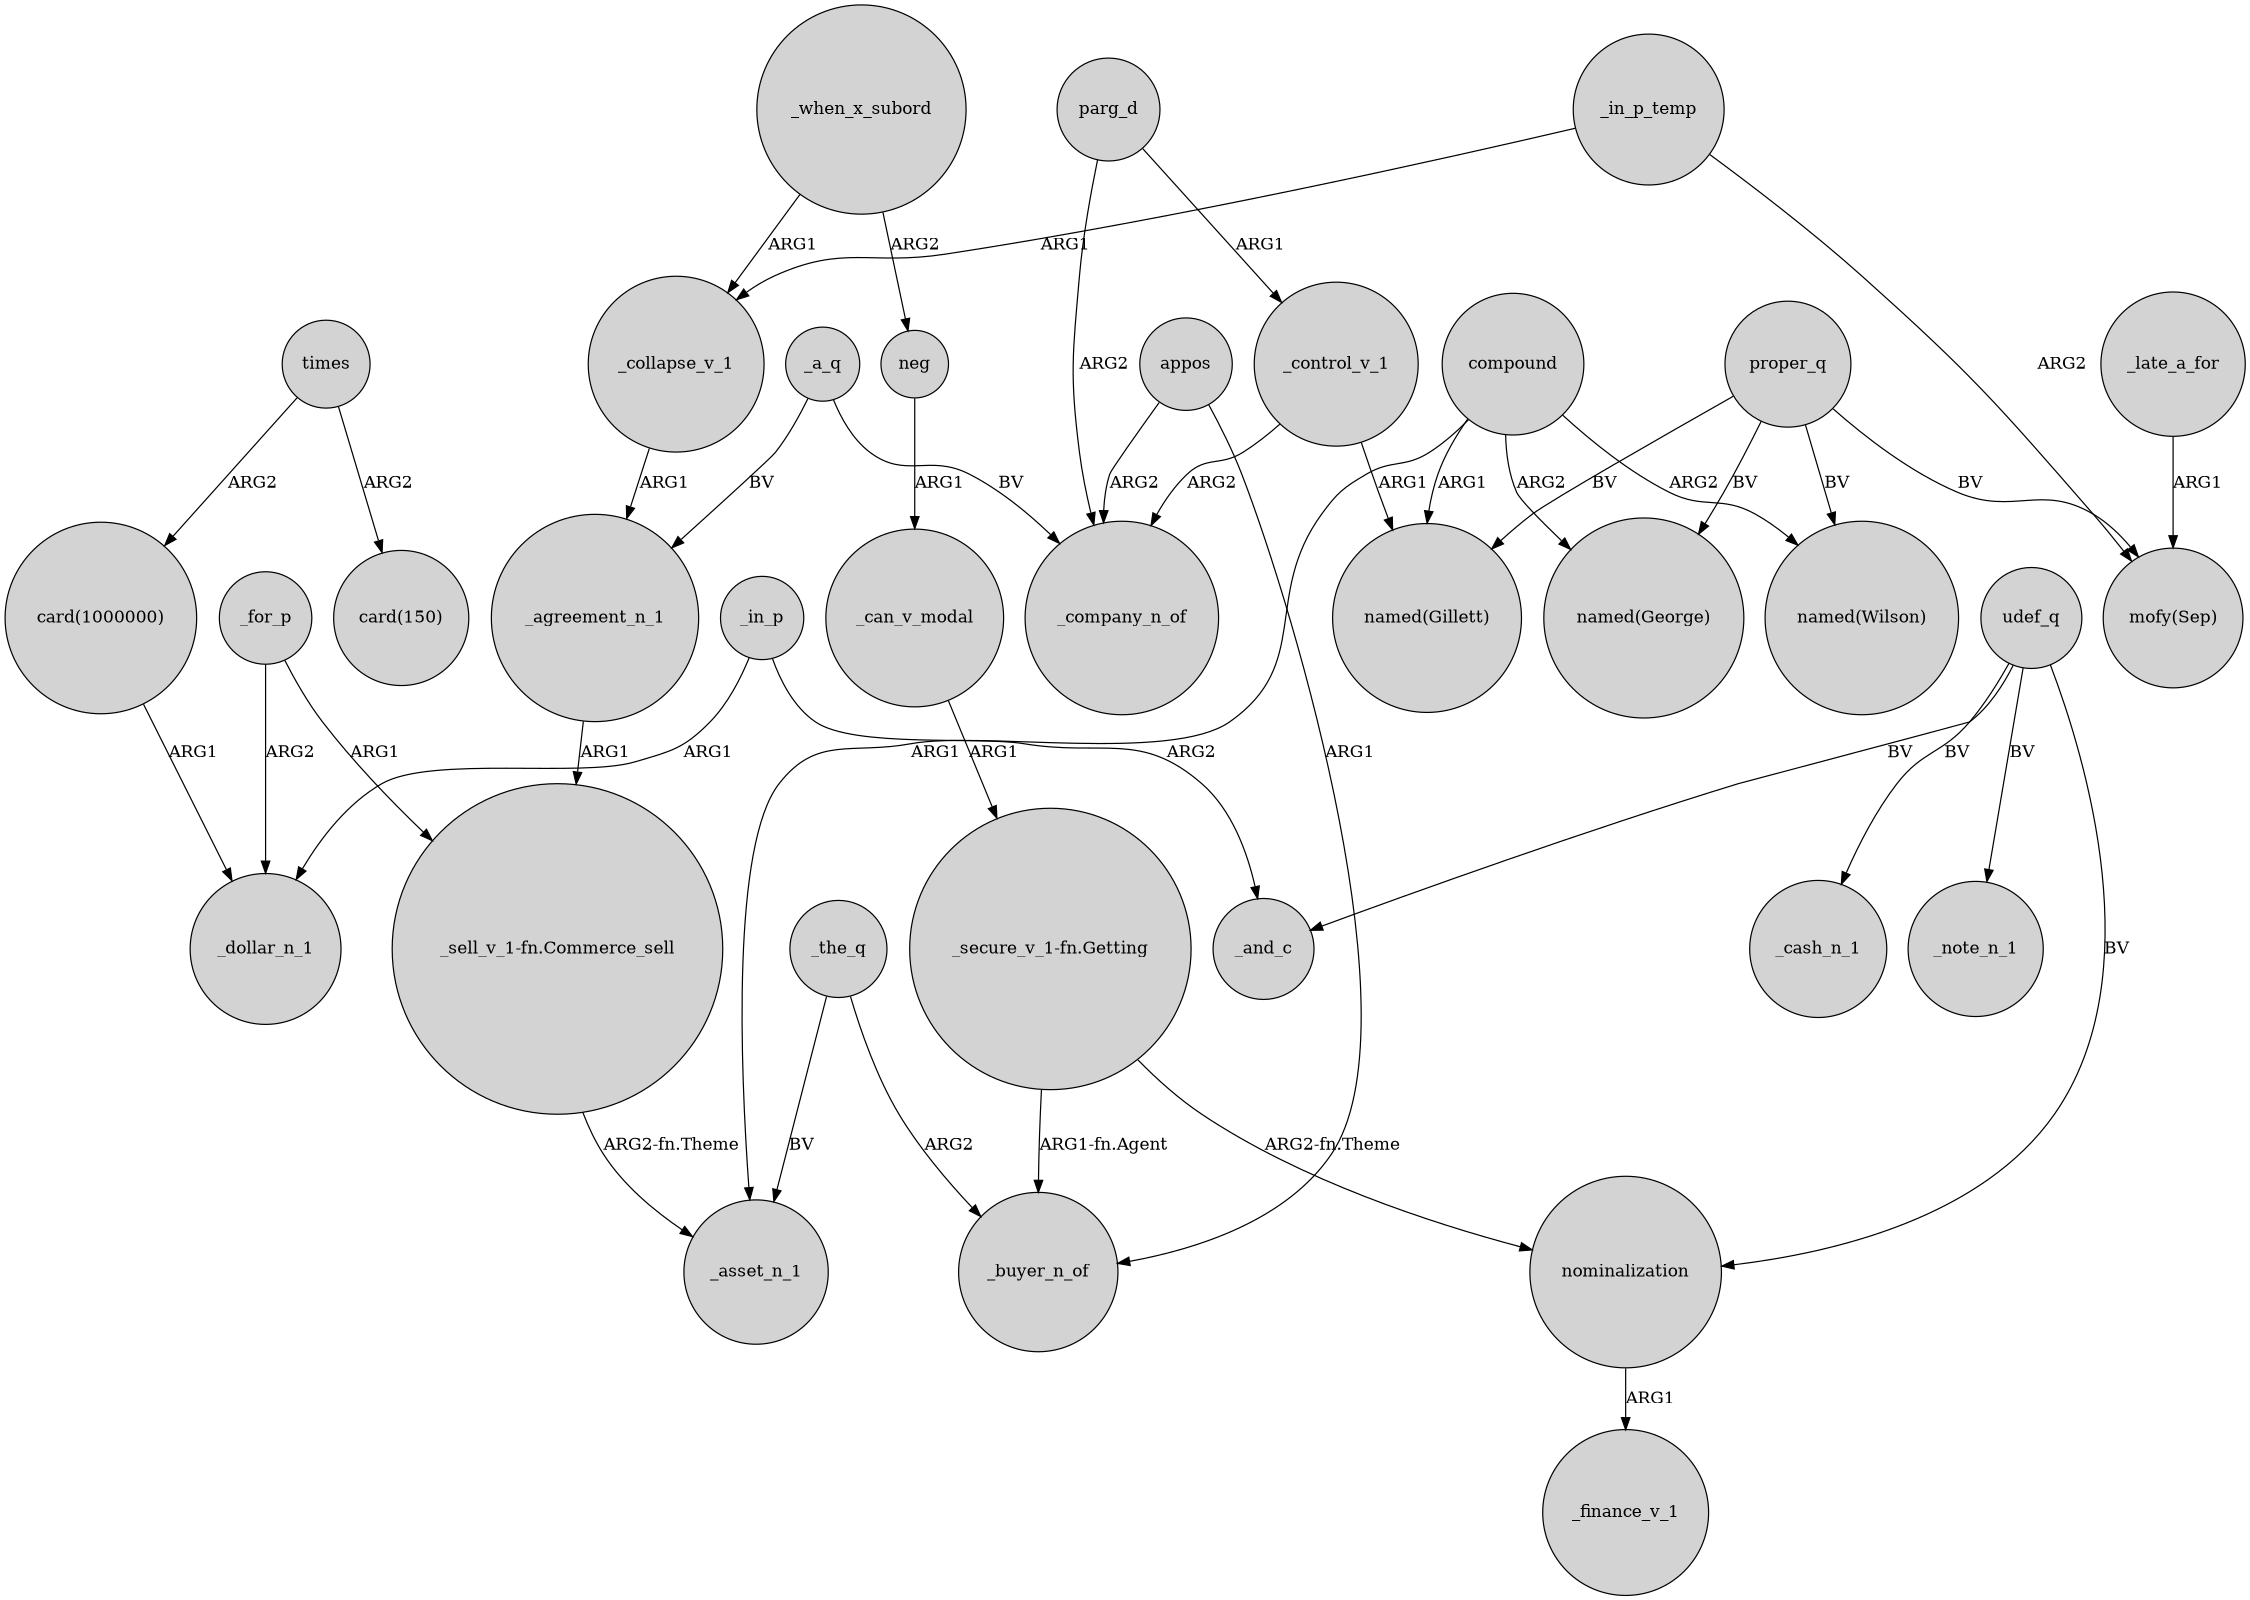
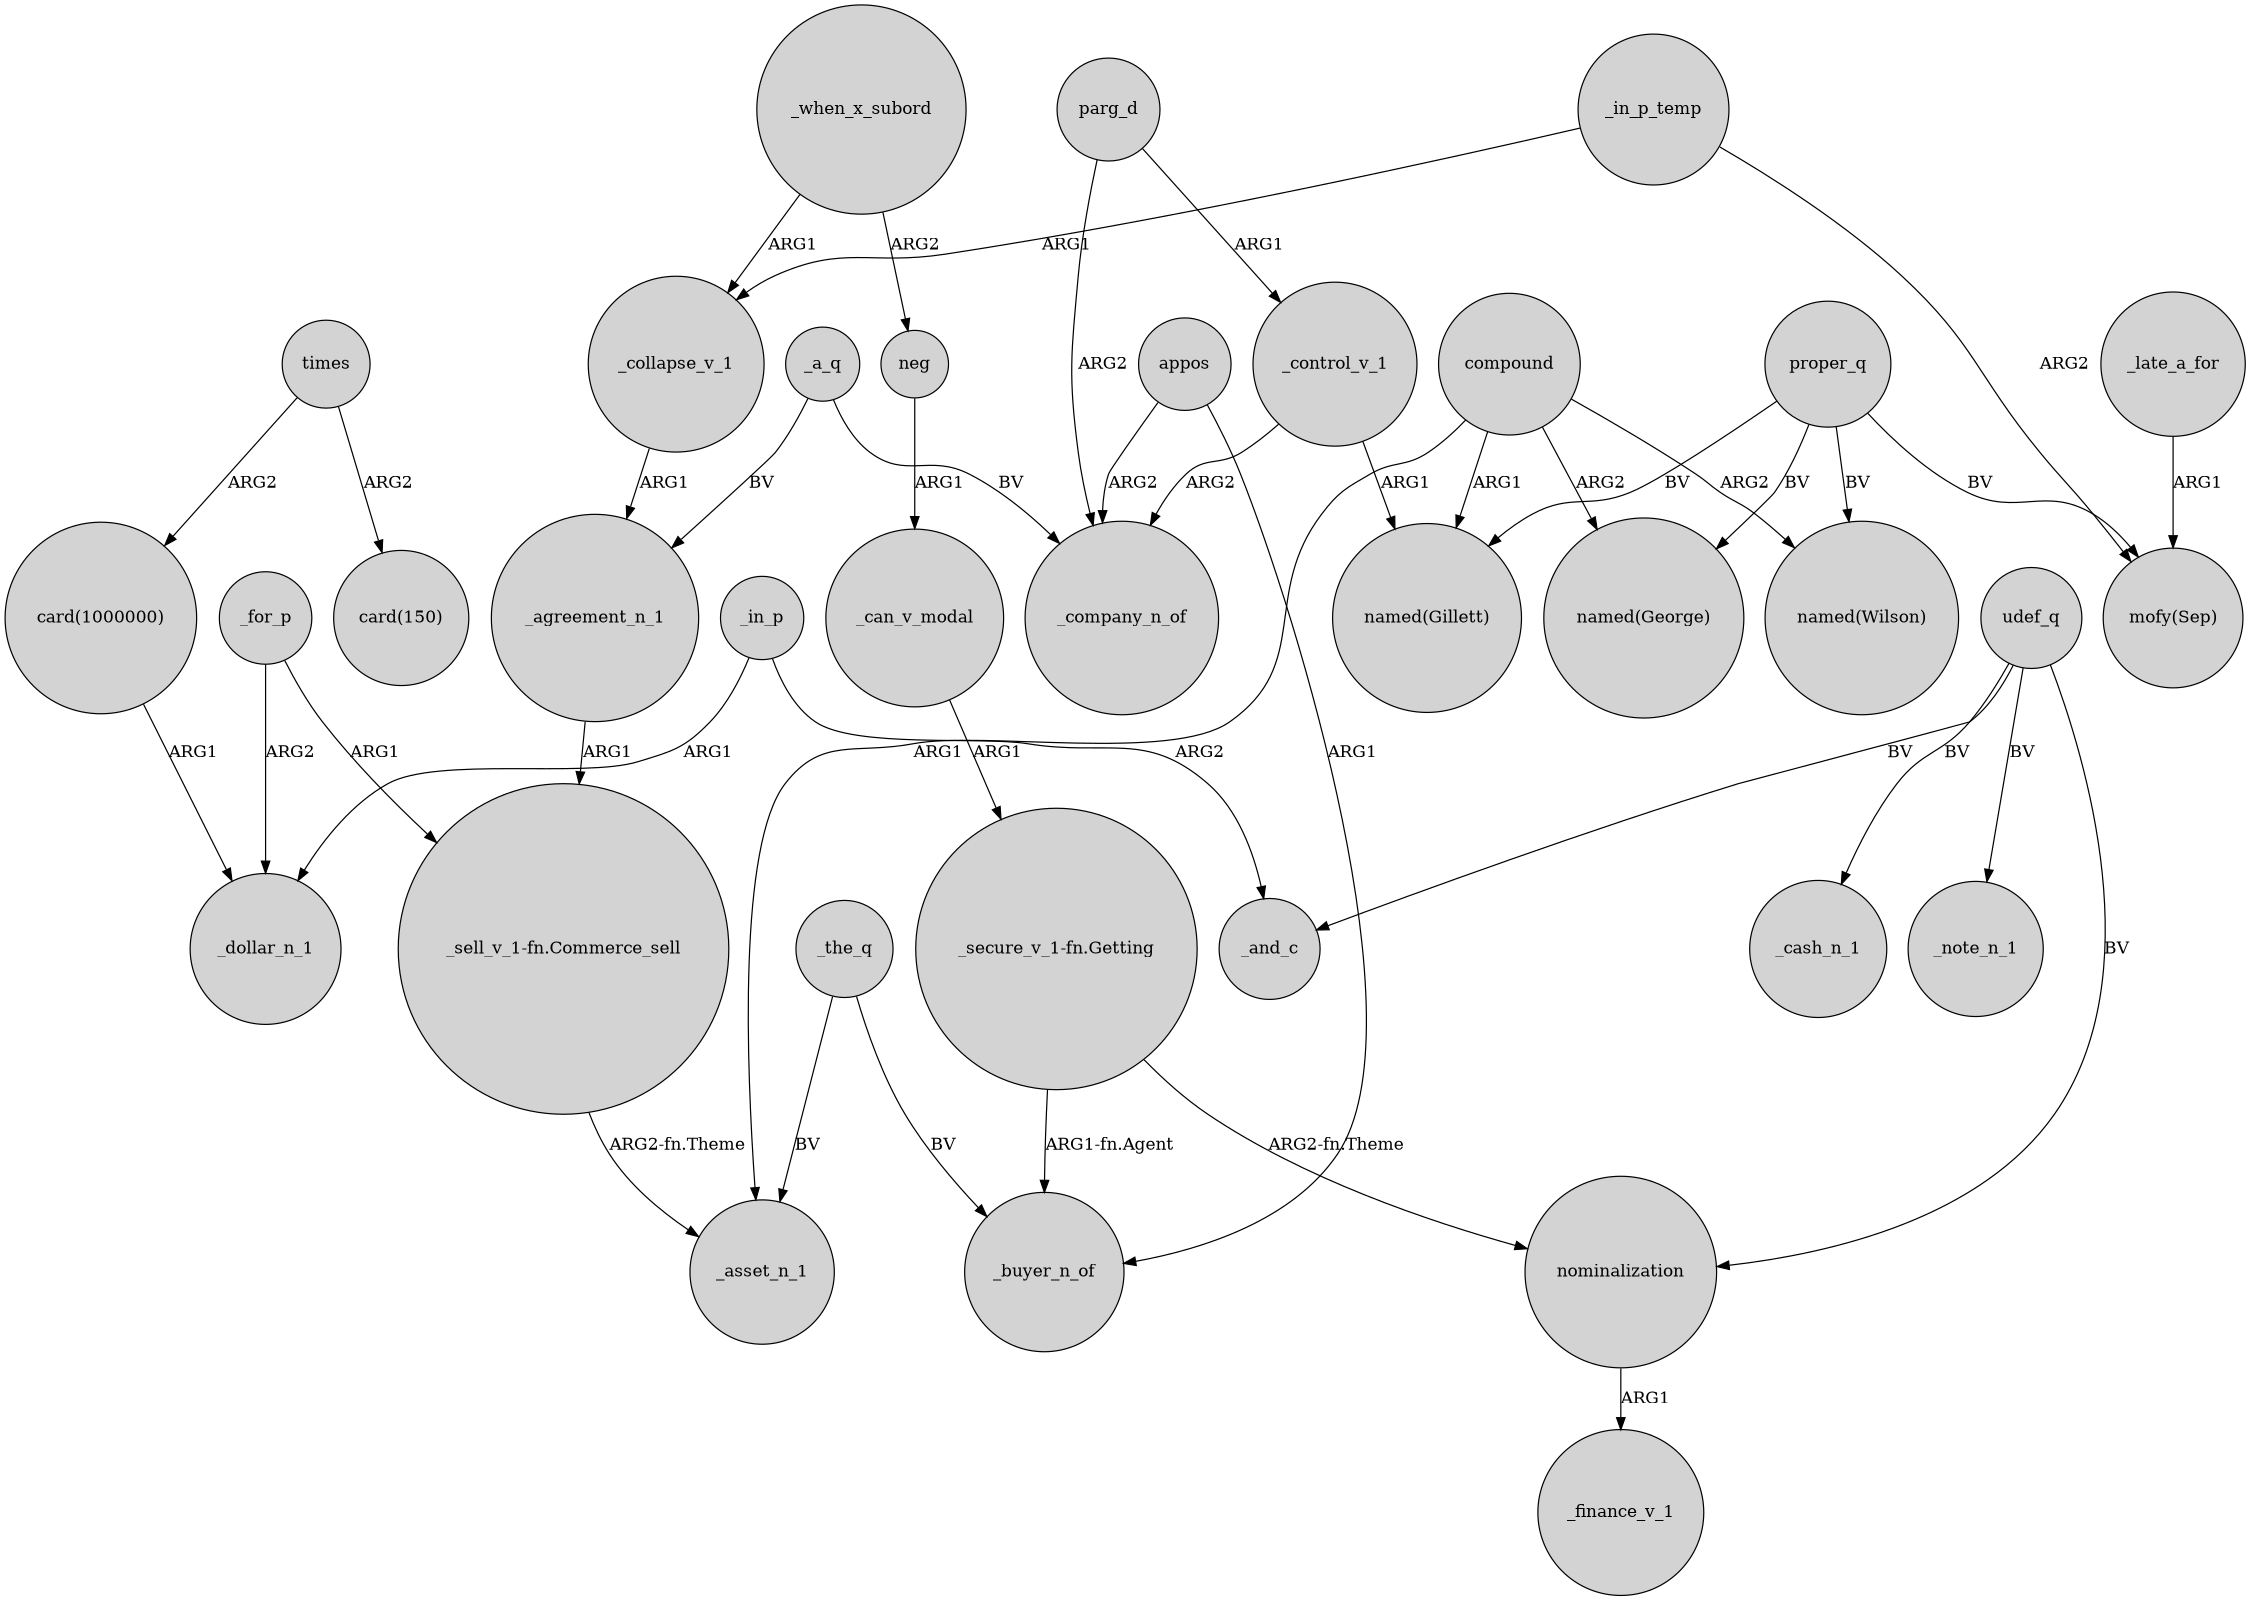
(949, 1145) -> (943, 1145)
